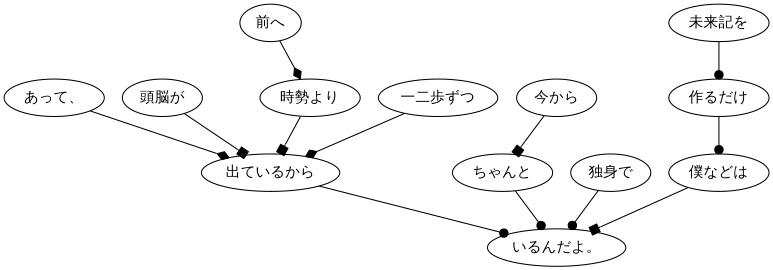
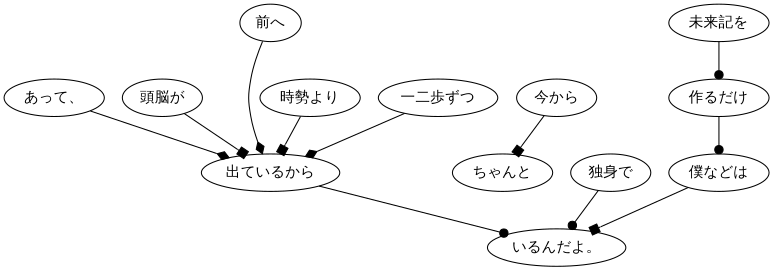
(287, 54) -> (249, 91)
(527, 207) -> none
